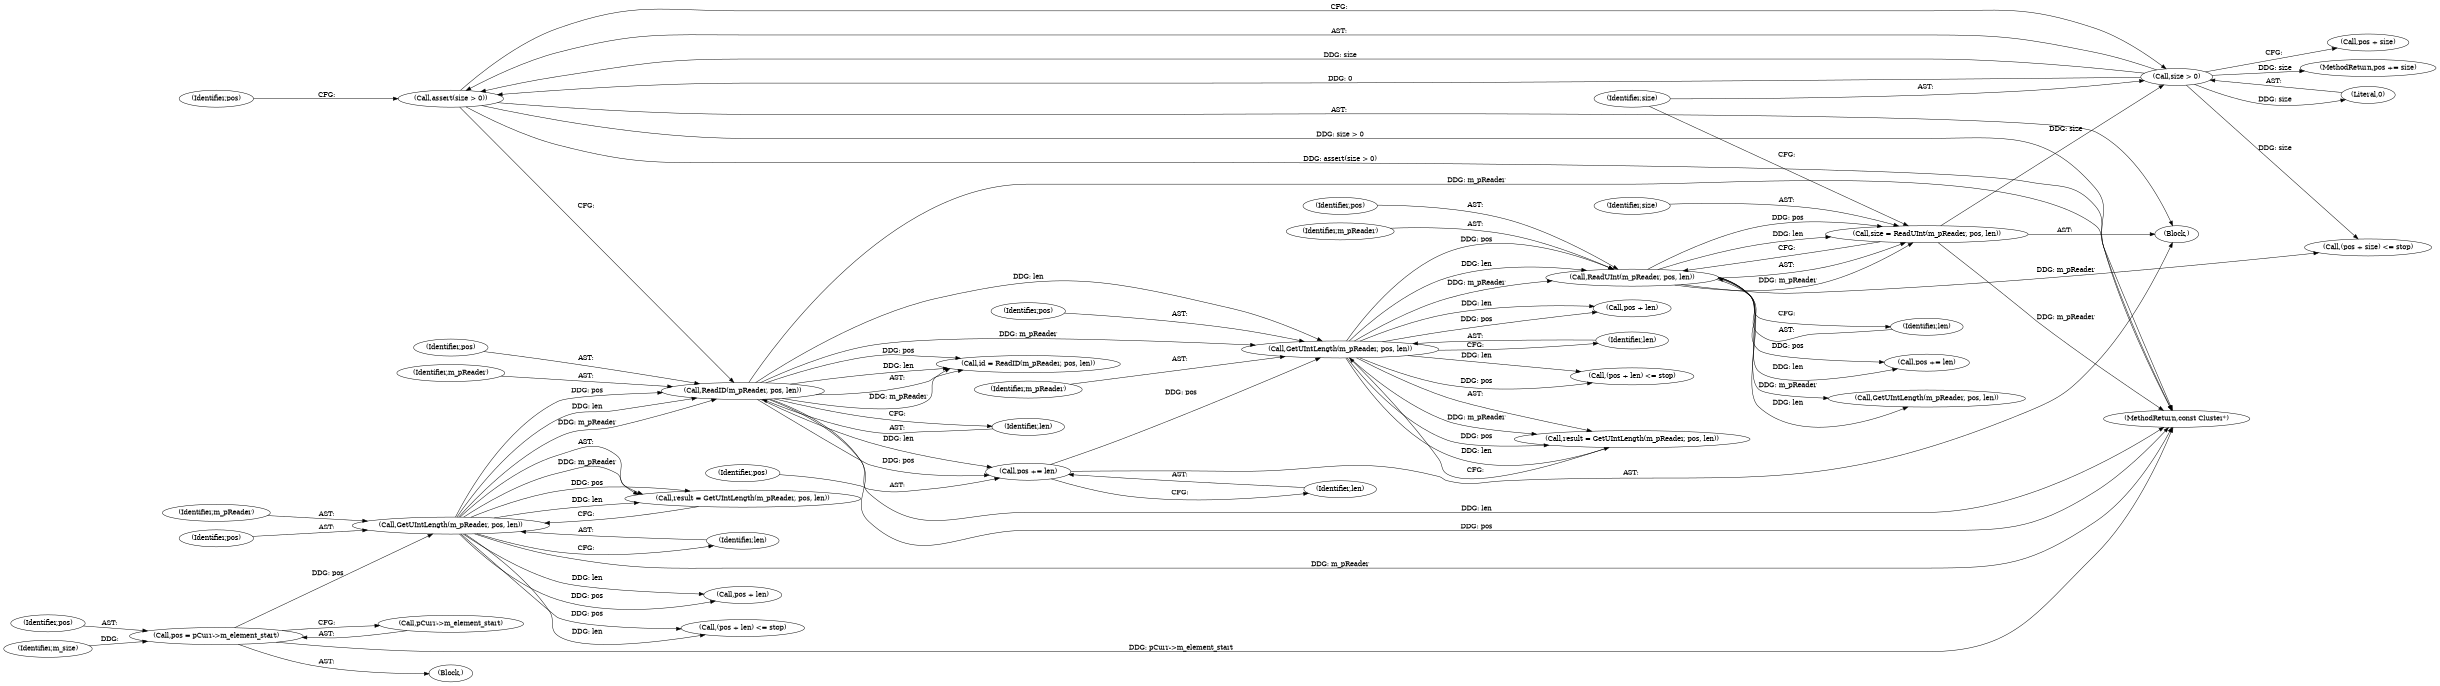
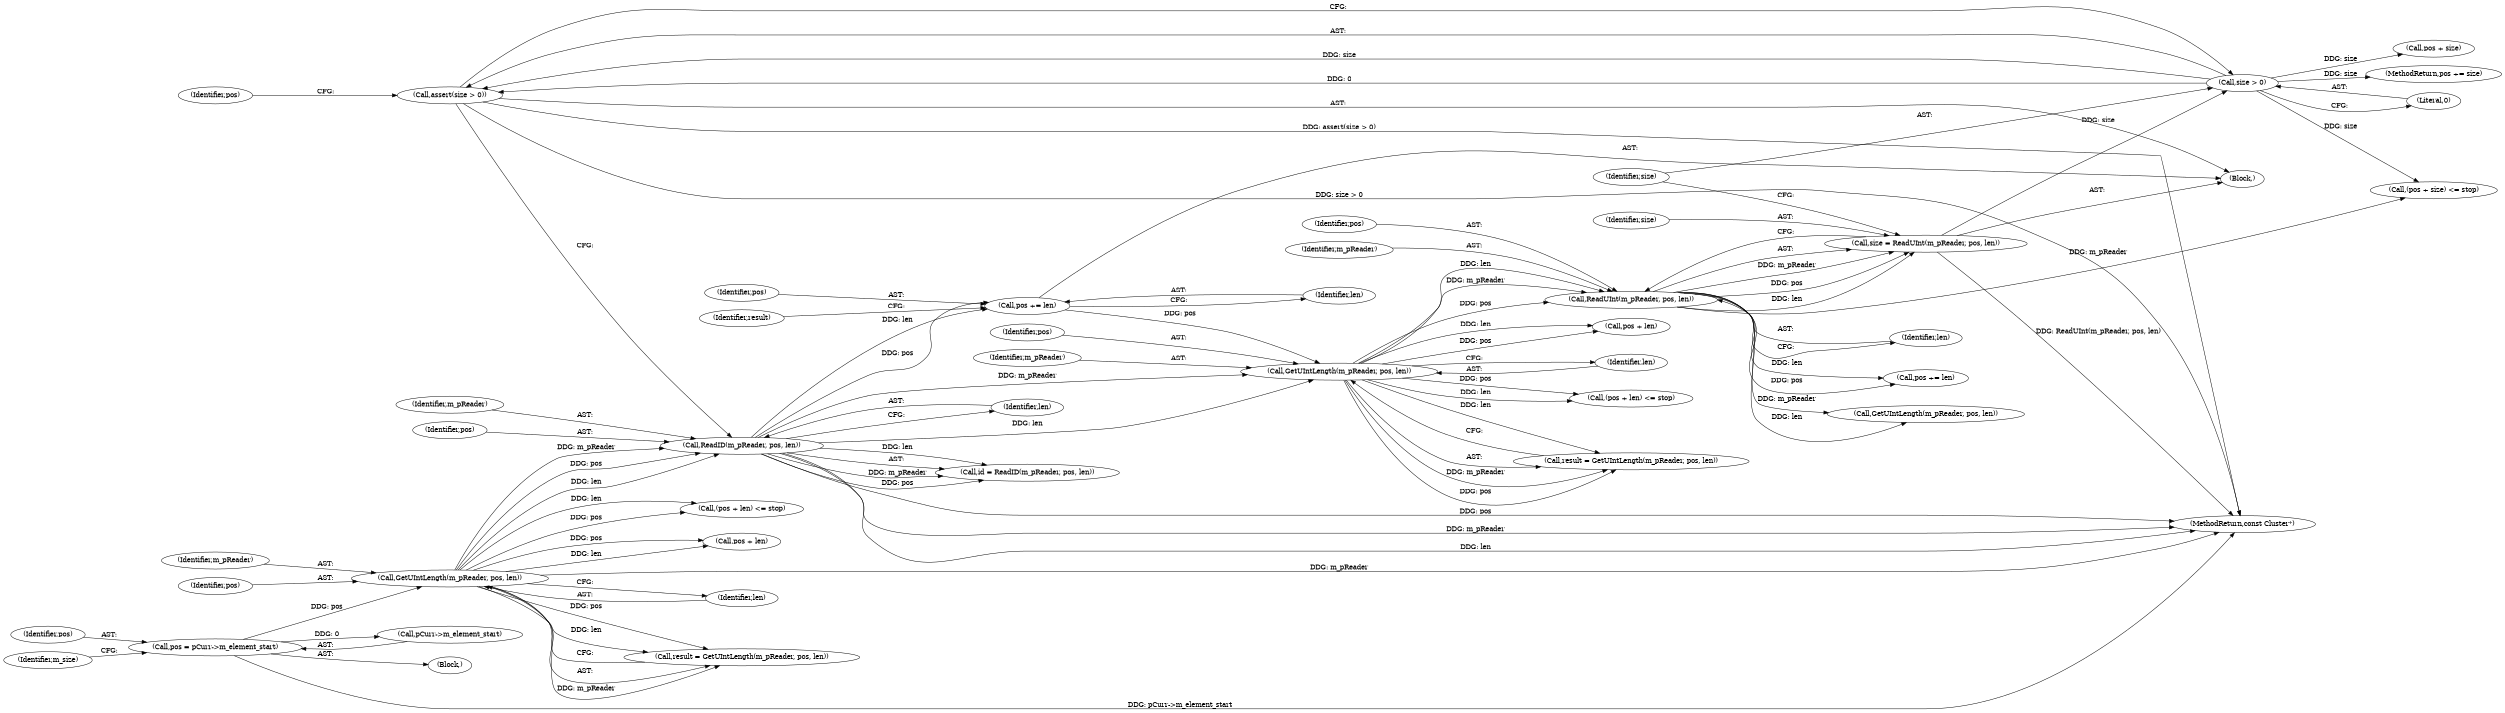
(2275, 53) -> (2341, 59)
(2275, 100) -> (2341, 106)
none -> (742, 318)
(2066, 318) -> (2098, 332)
(328, 623) -> (327, 634)
(111, 640) -> (110, 651)
